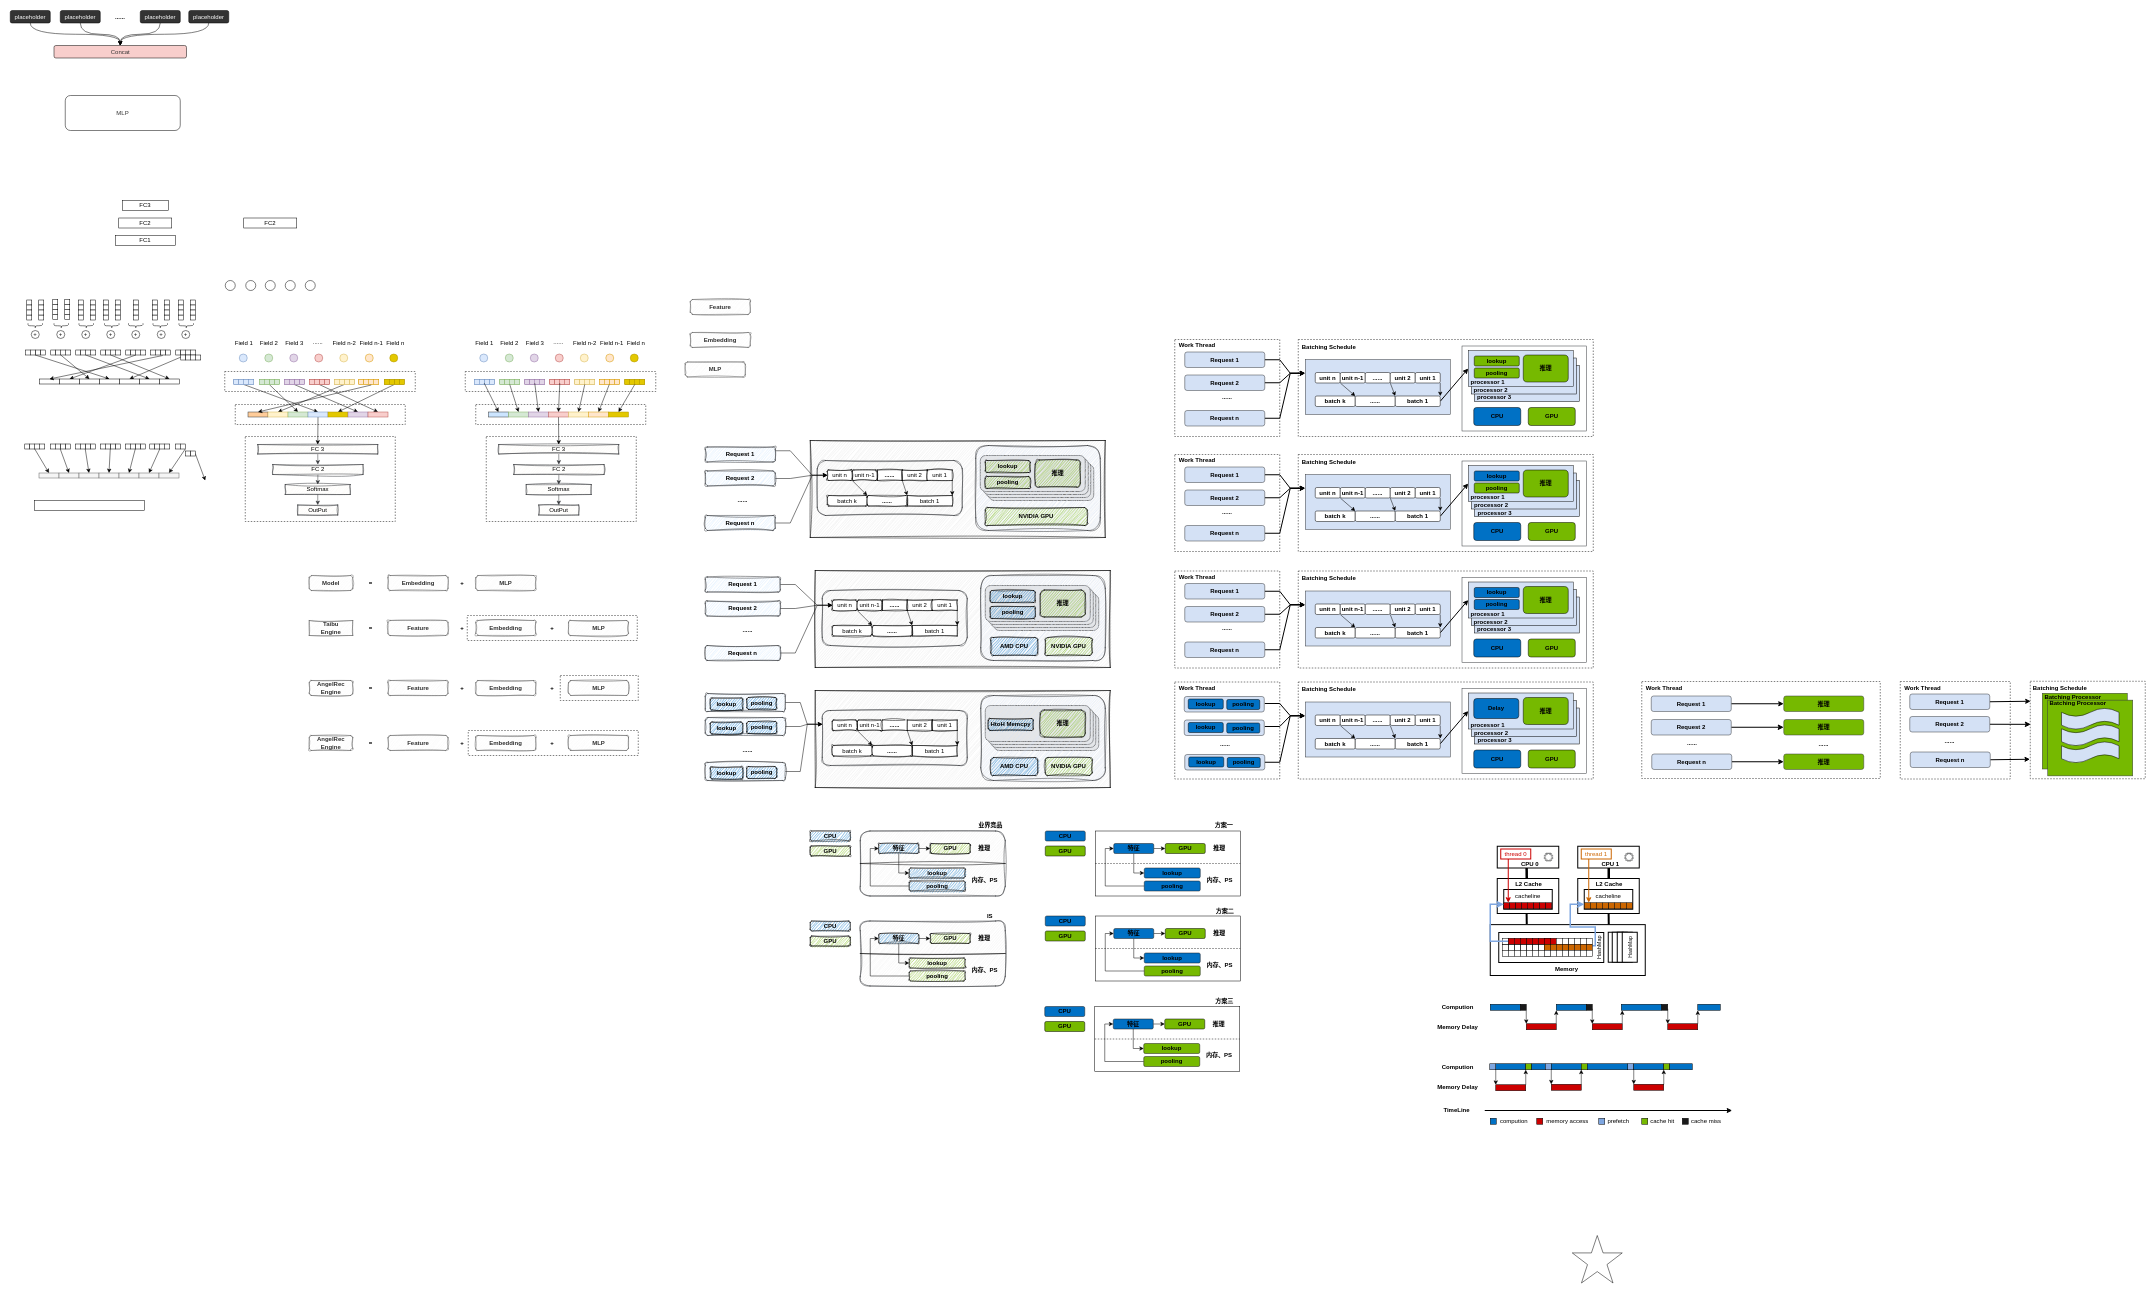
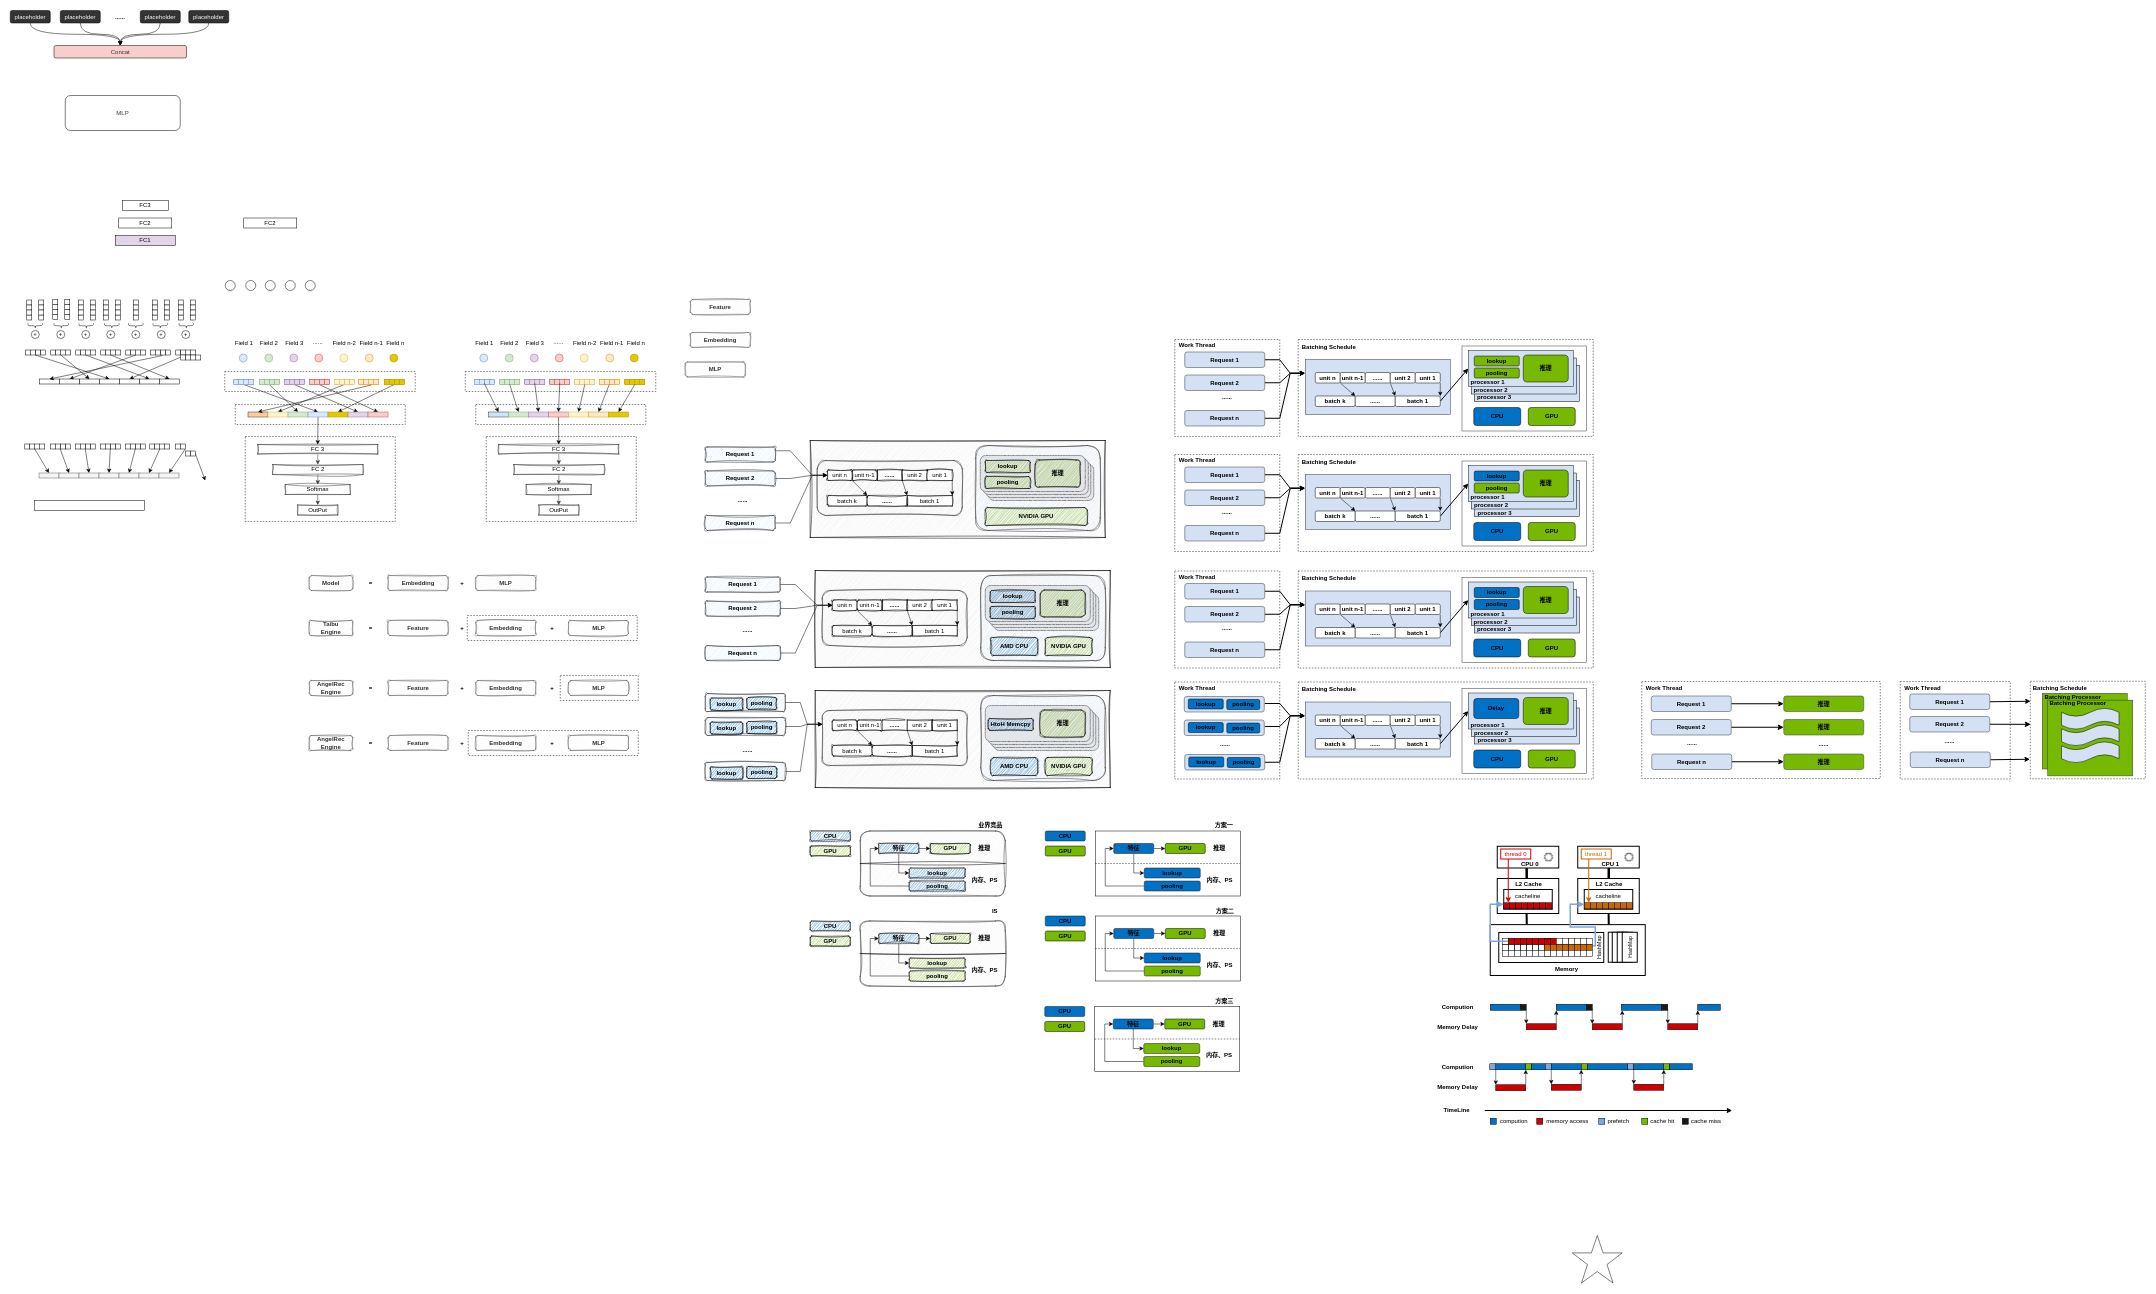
(145, 240) -> (145, 240)
(331, 628) -> (331, 628)
(990, 916) -> (995, 911)
